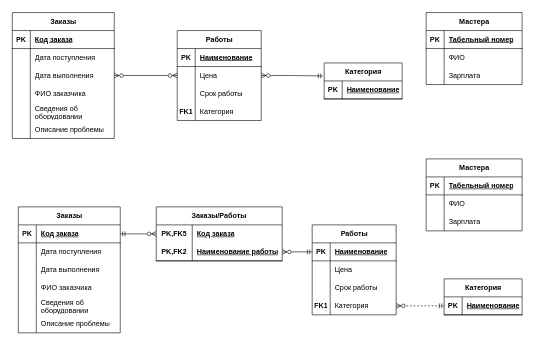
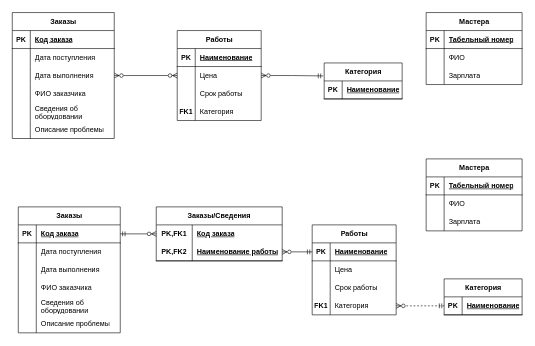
(219, 216) -> (219, 216)
(174, 234) -> (174, 234)
